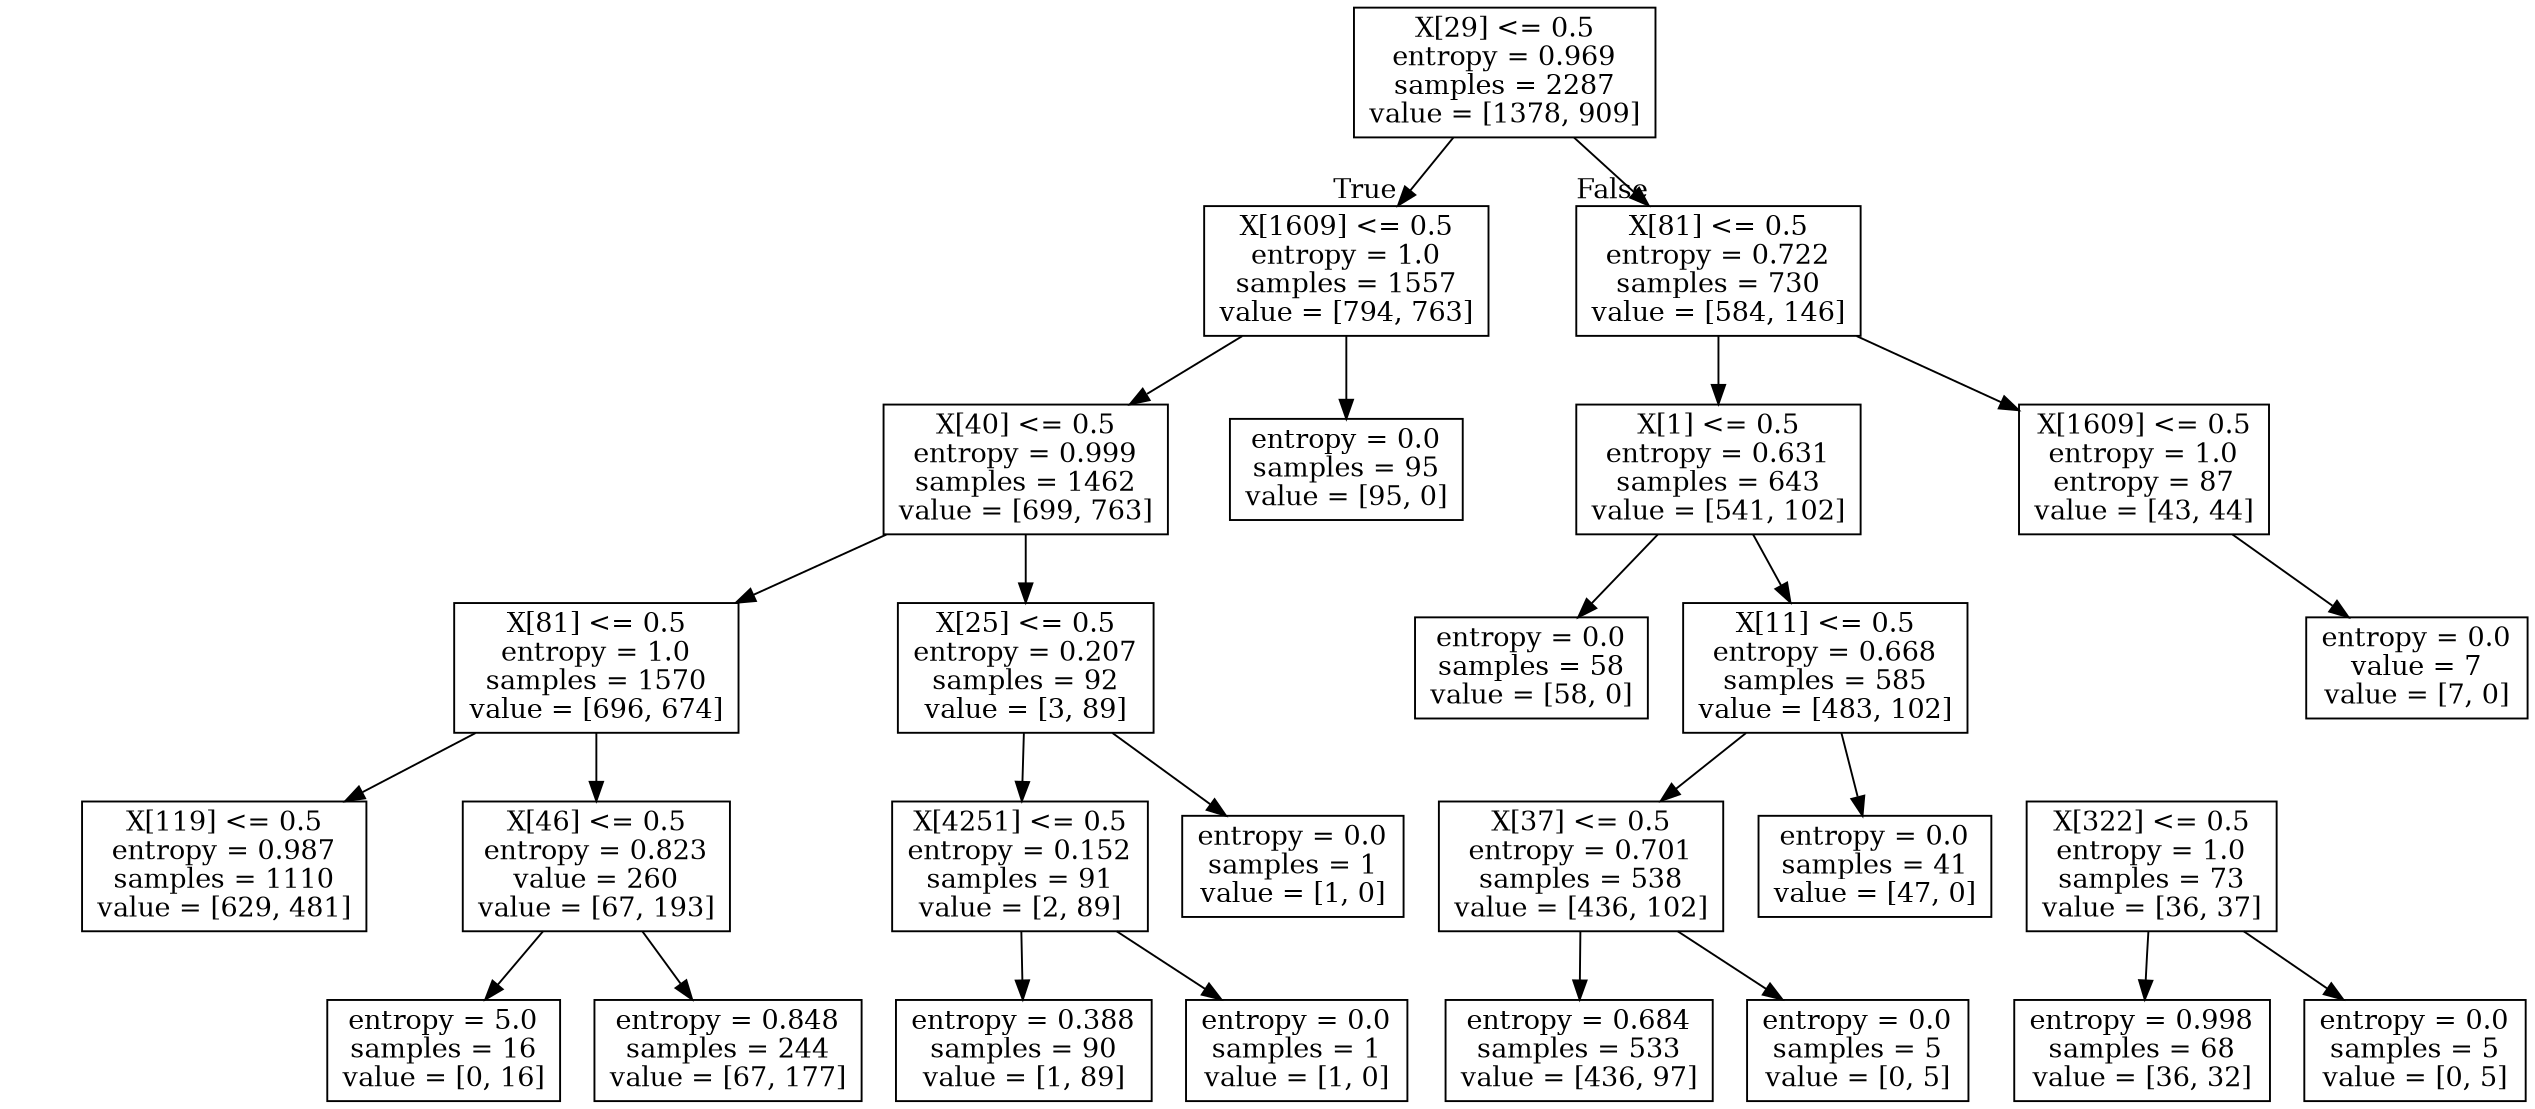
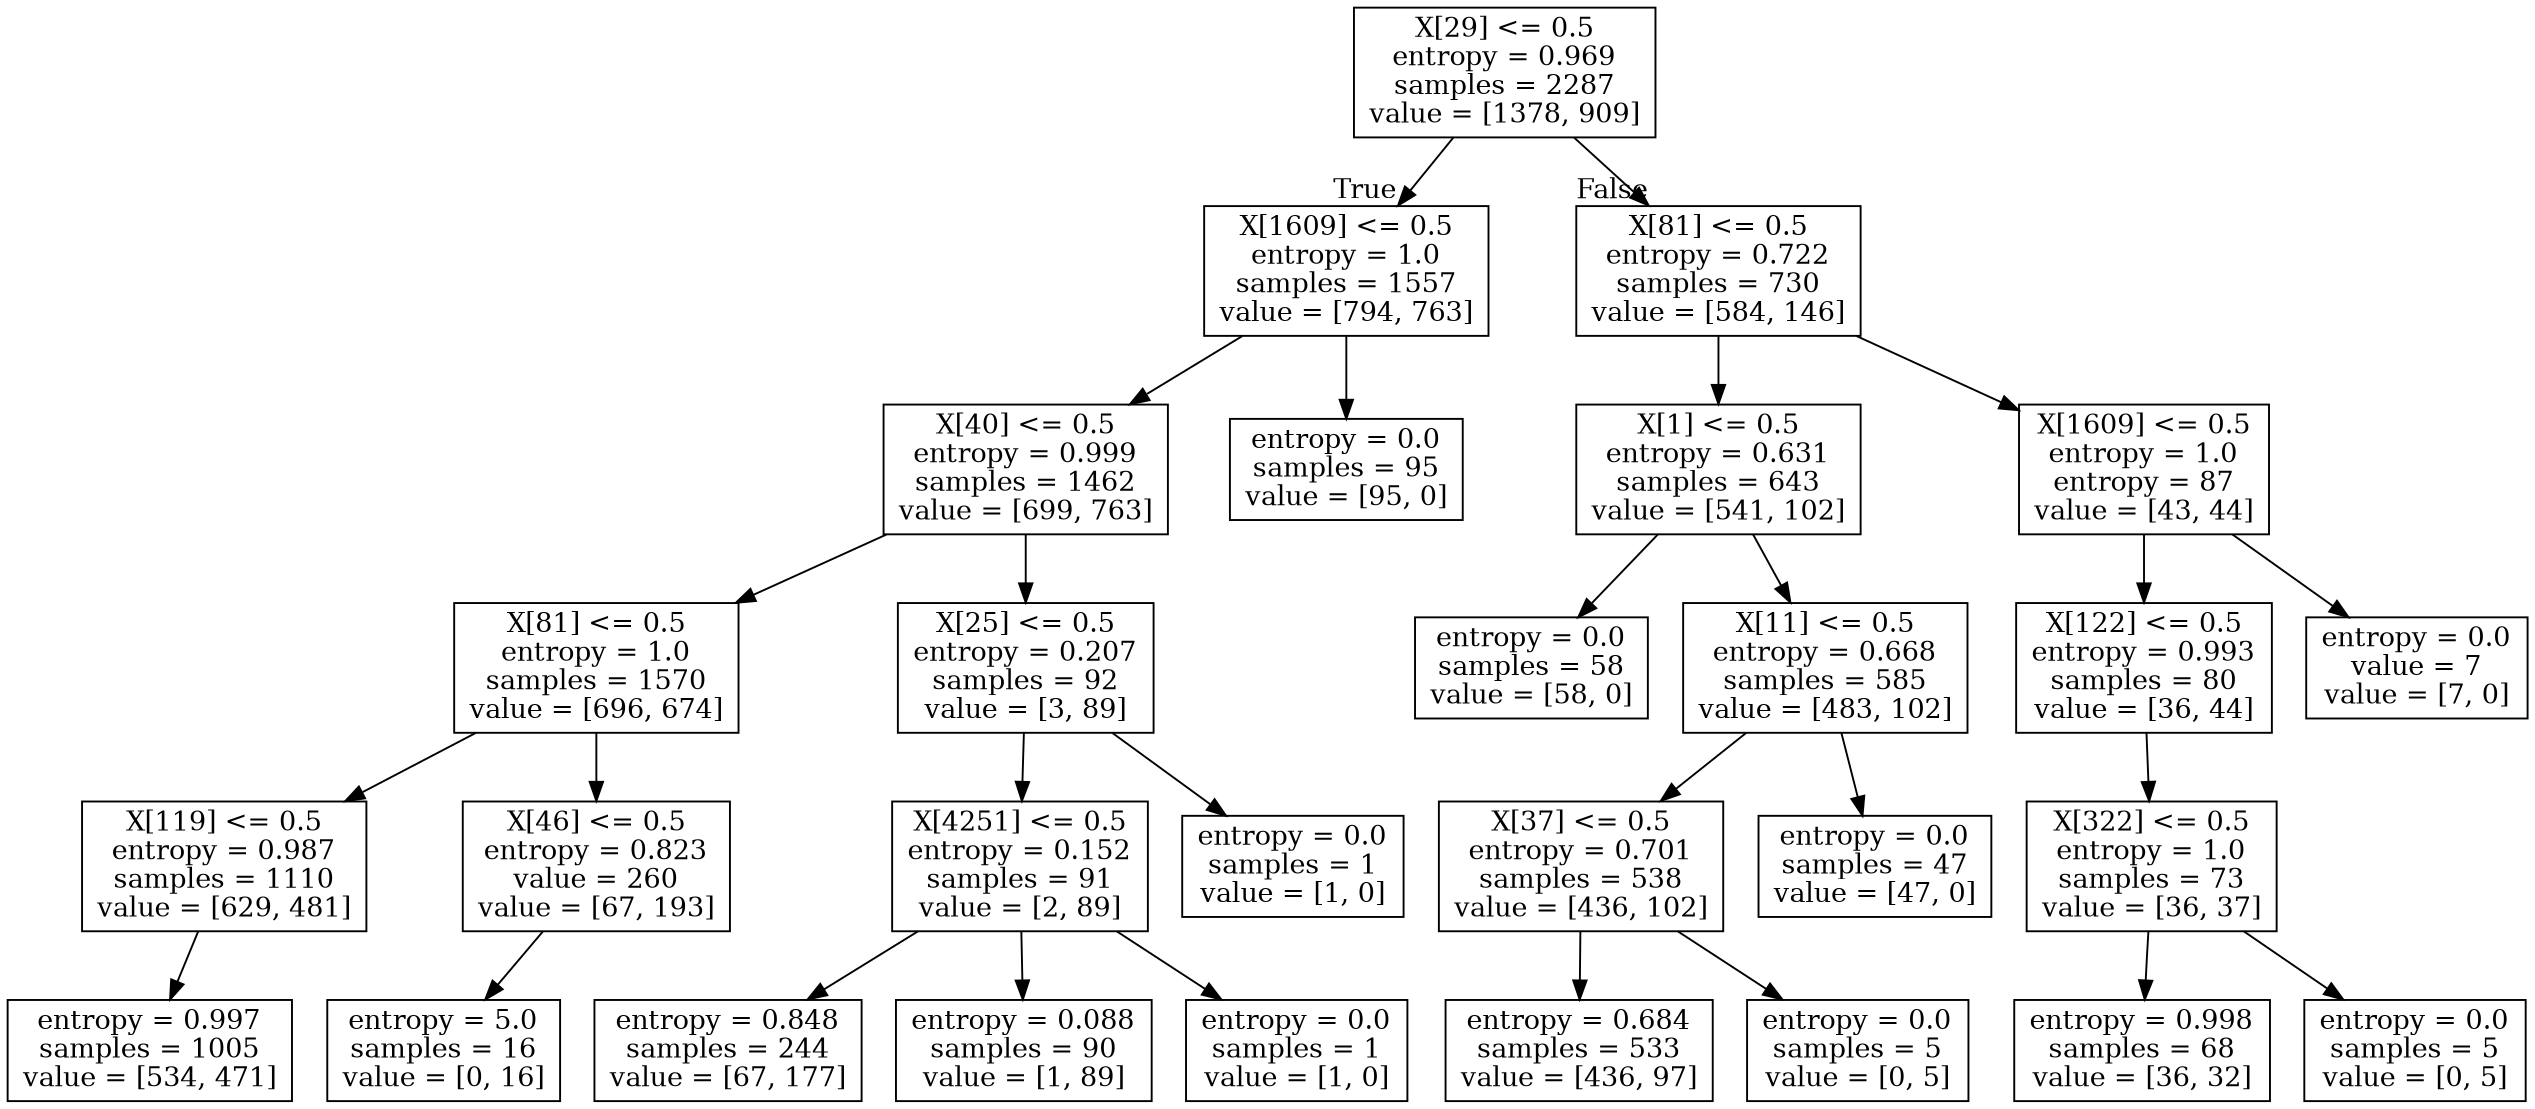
none -> (2144, 668)
(1875, 866) -> (1875, 866)
(662, 958) -> (871, 960)
none -> (150, 1051)
(1024, 1051) -> (1024, 1051)
